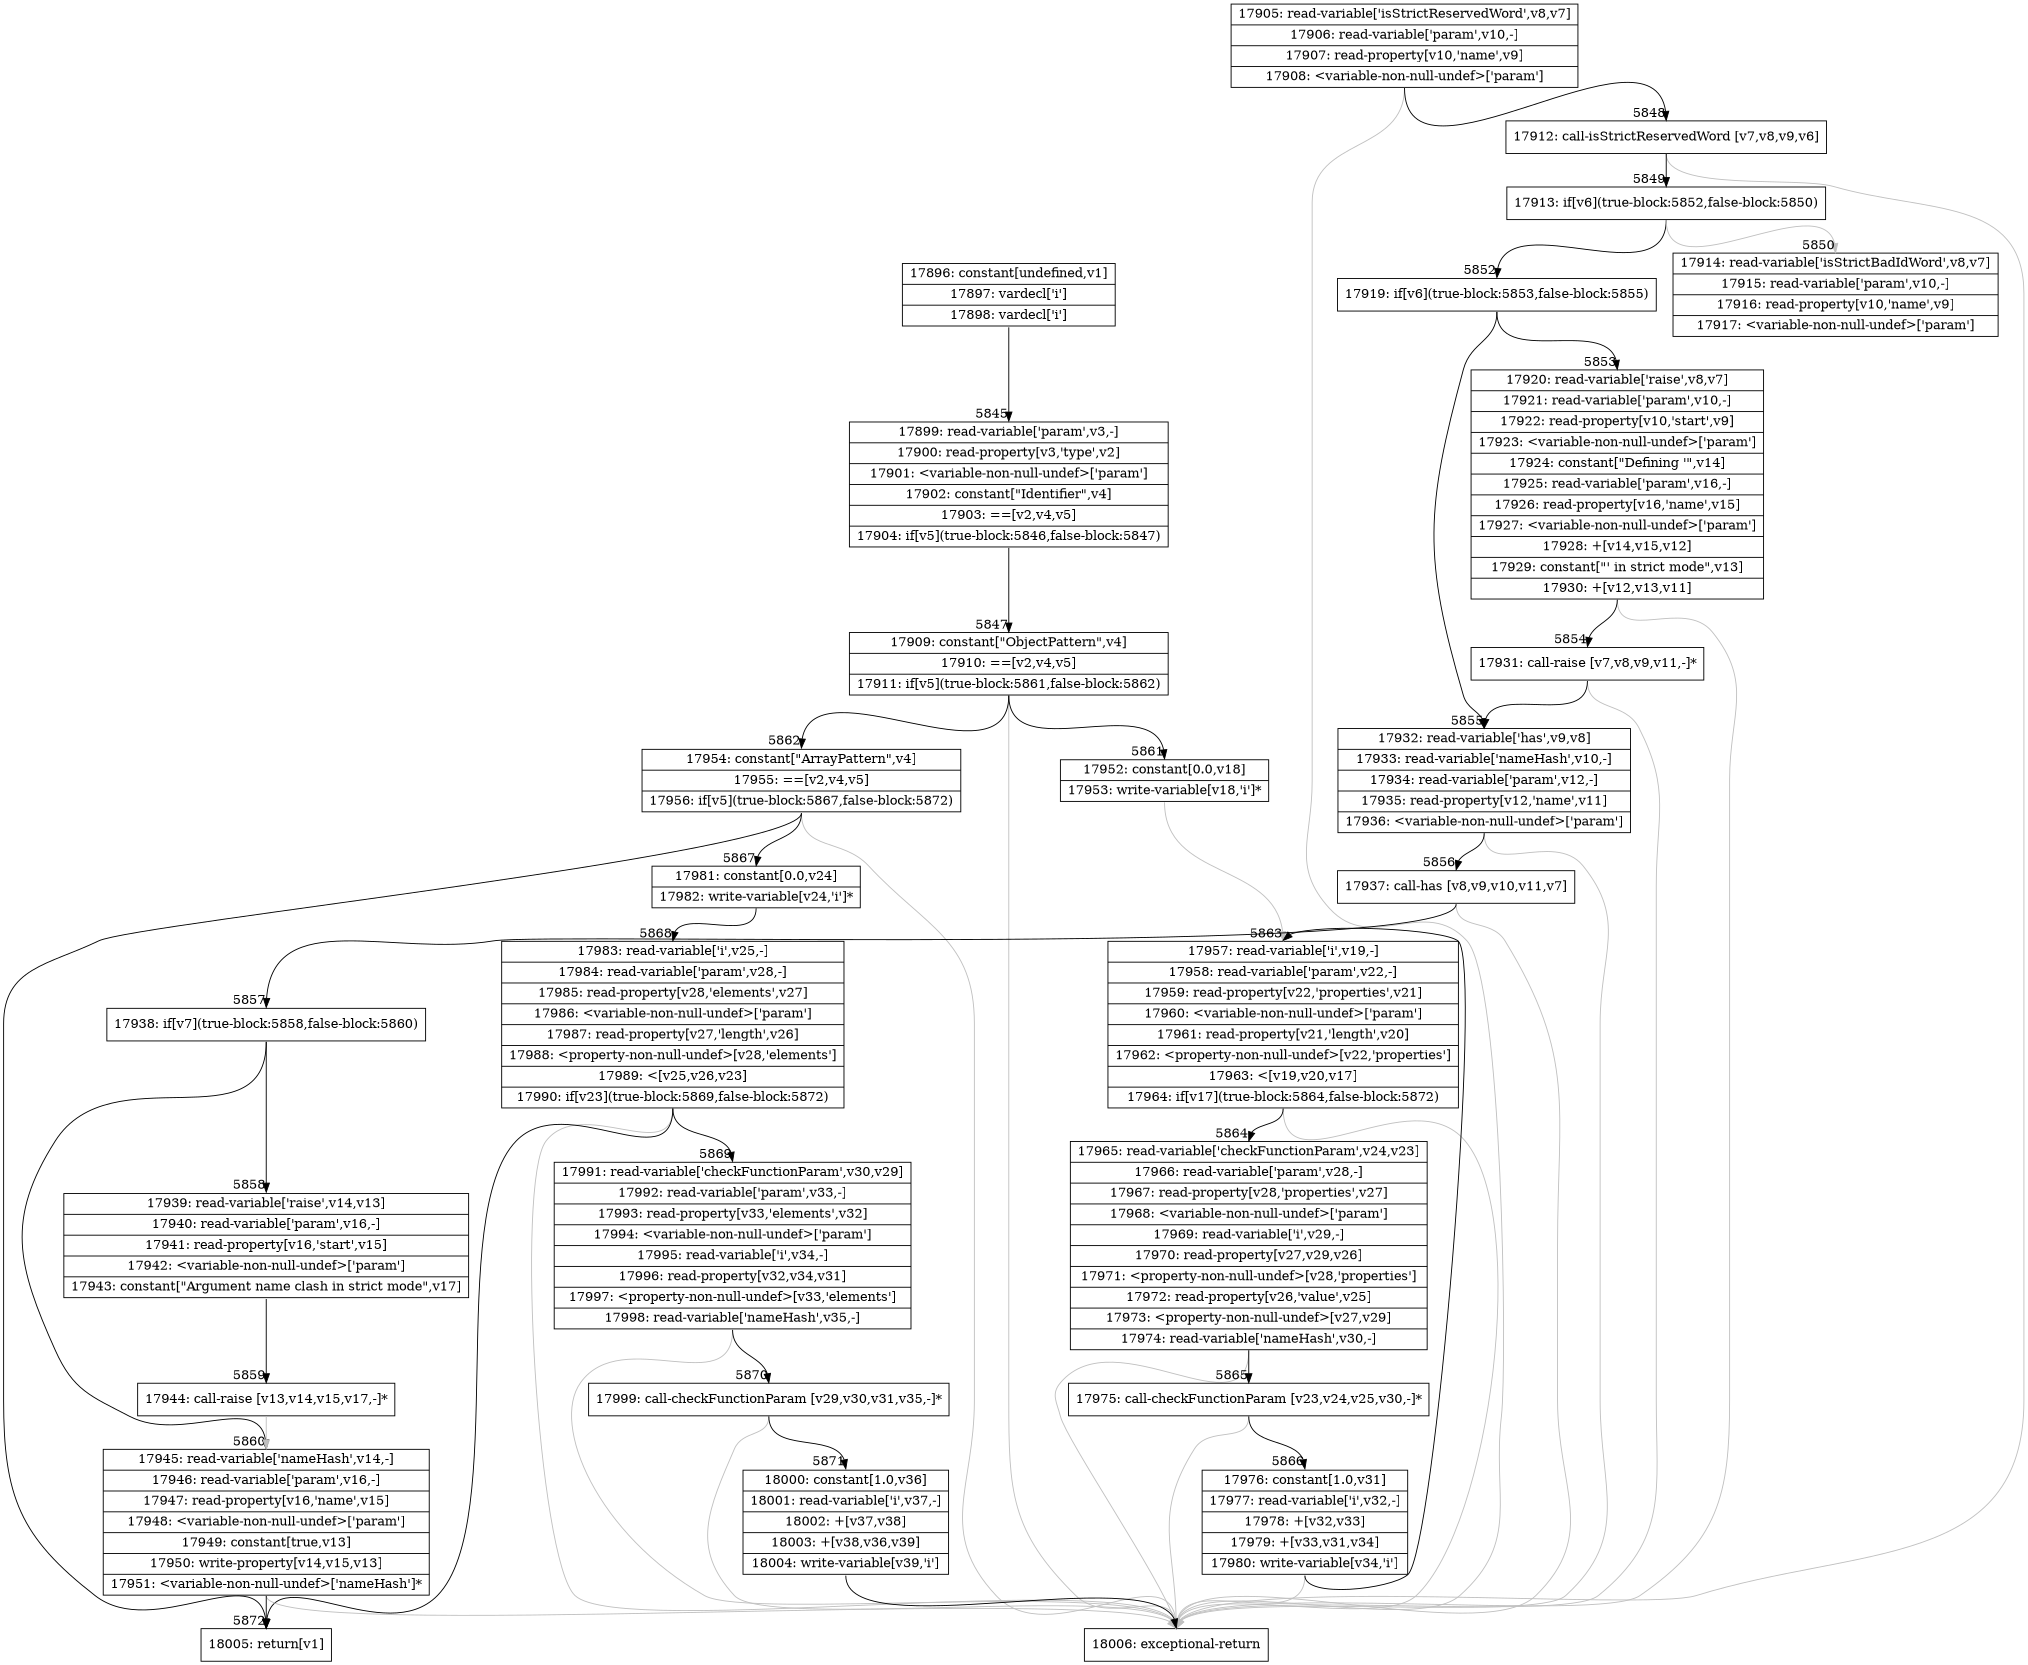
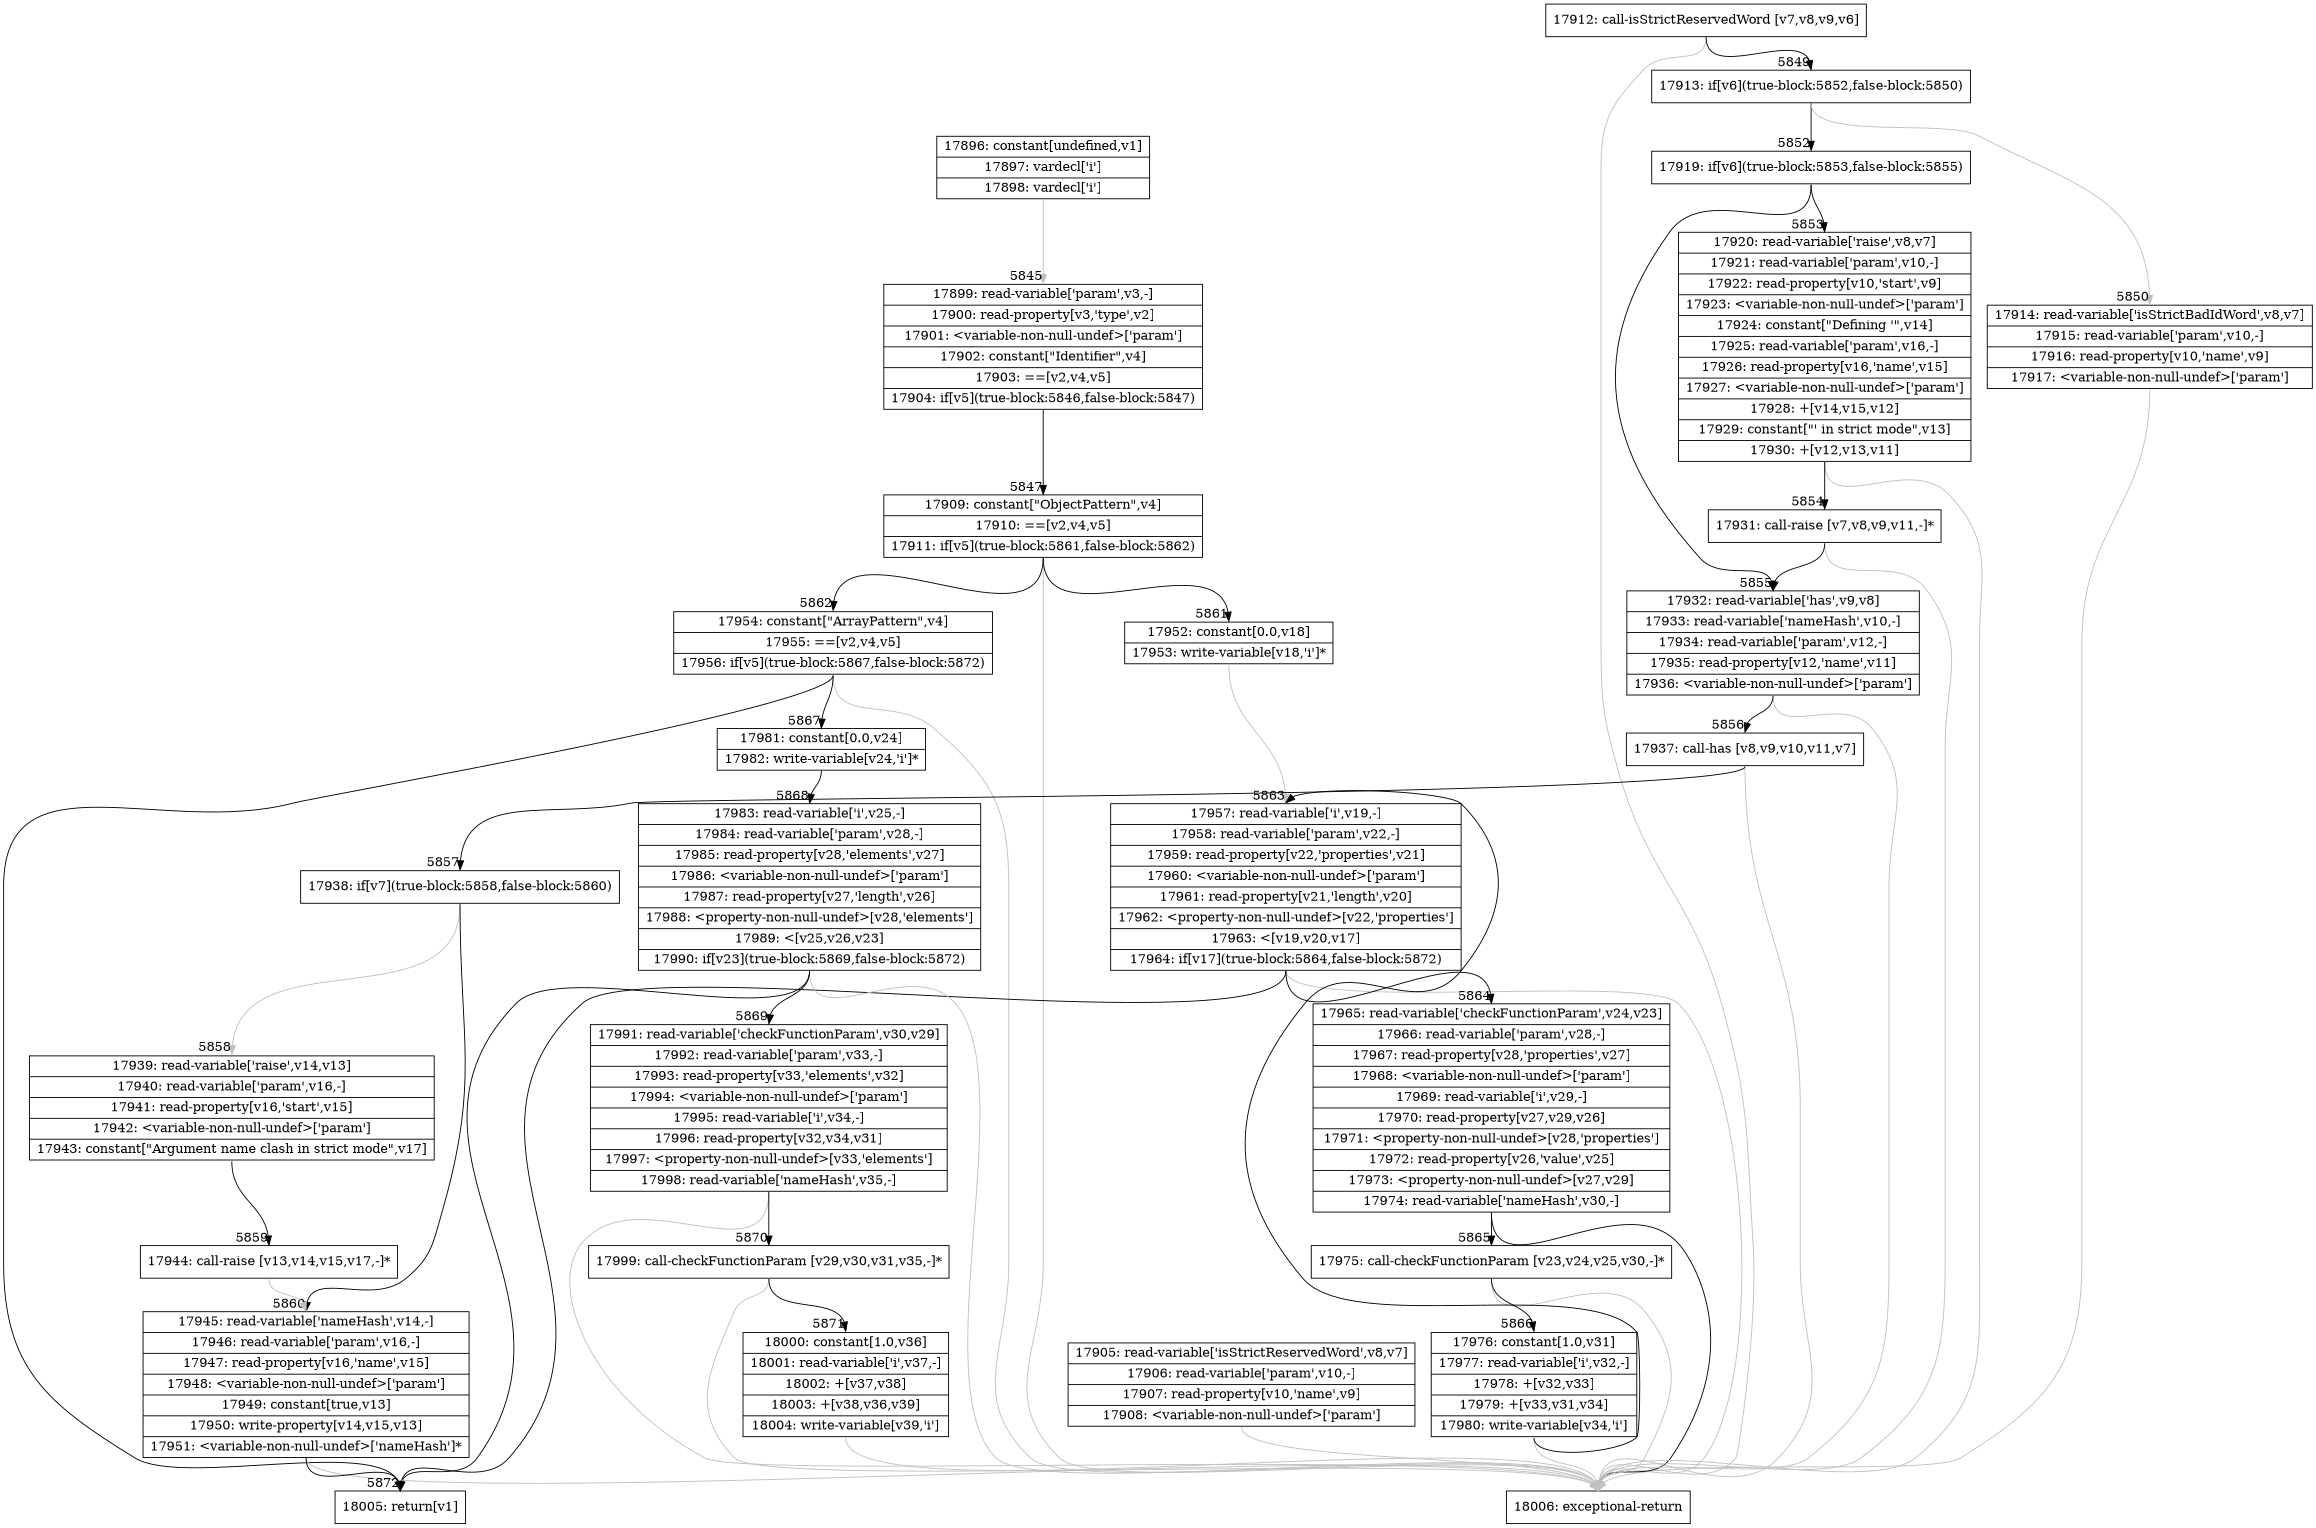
(1531, 106) -> none
(1009, 370) -> (1043, 237)
none -> (604, 997)
(266, 1112) -> (350, 979)
none -> (2082, 1122)
(1058, 1407) -> (1701, 1285)
(1007, 1602) -> (1351, 1460)
